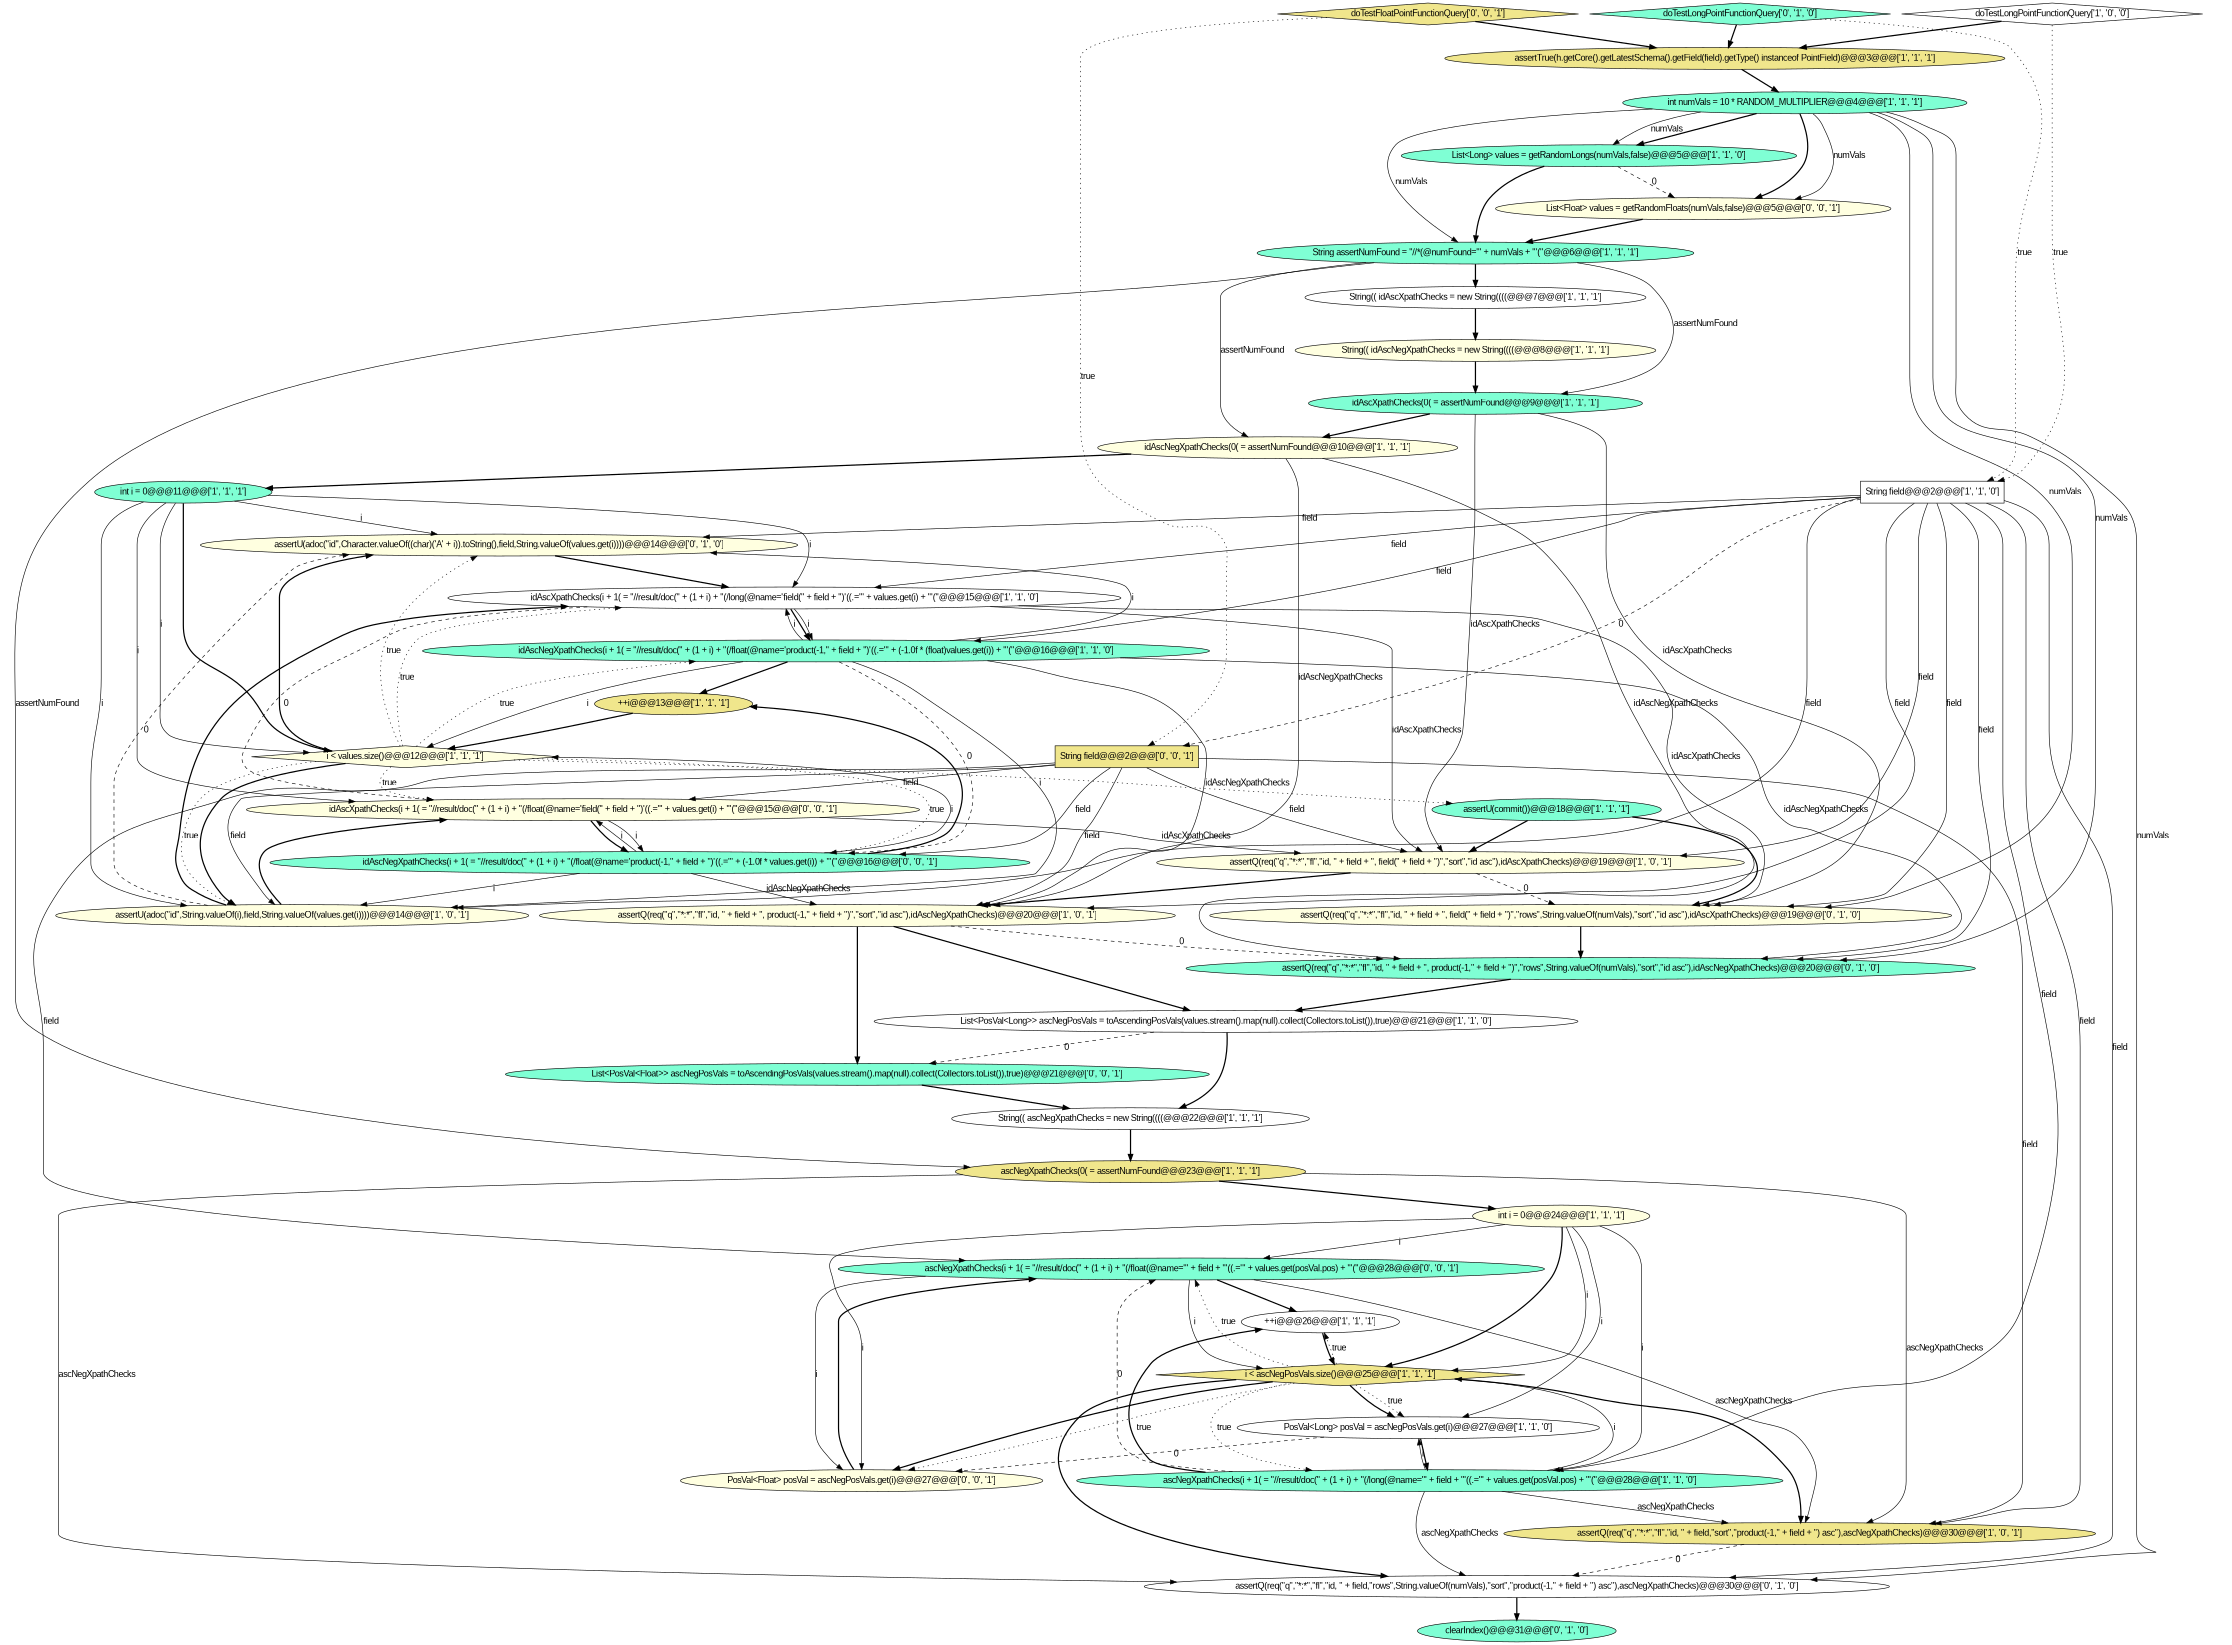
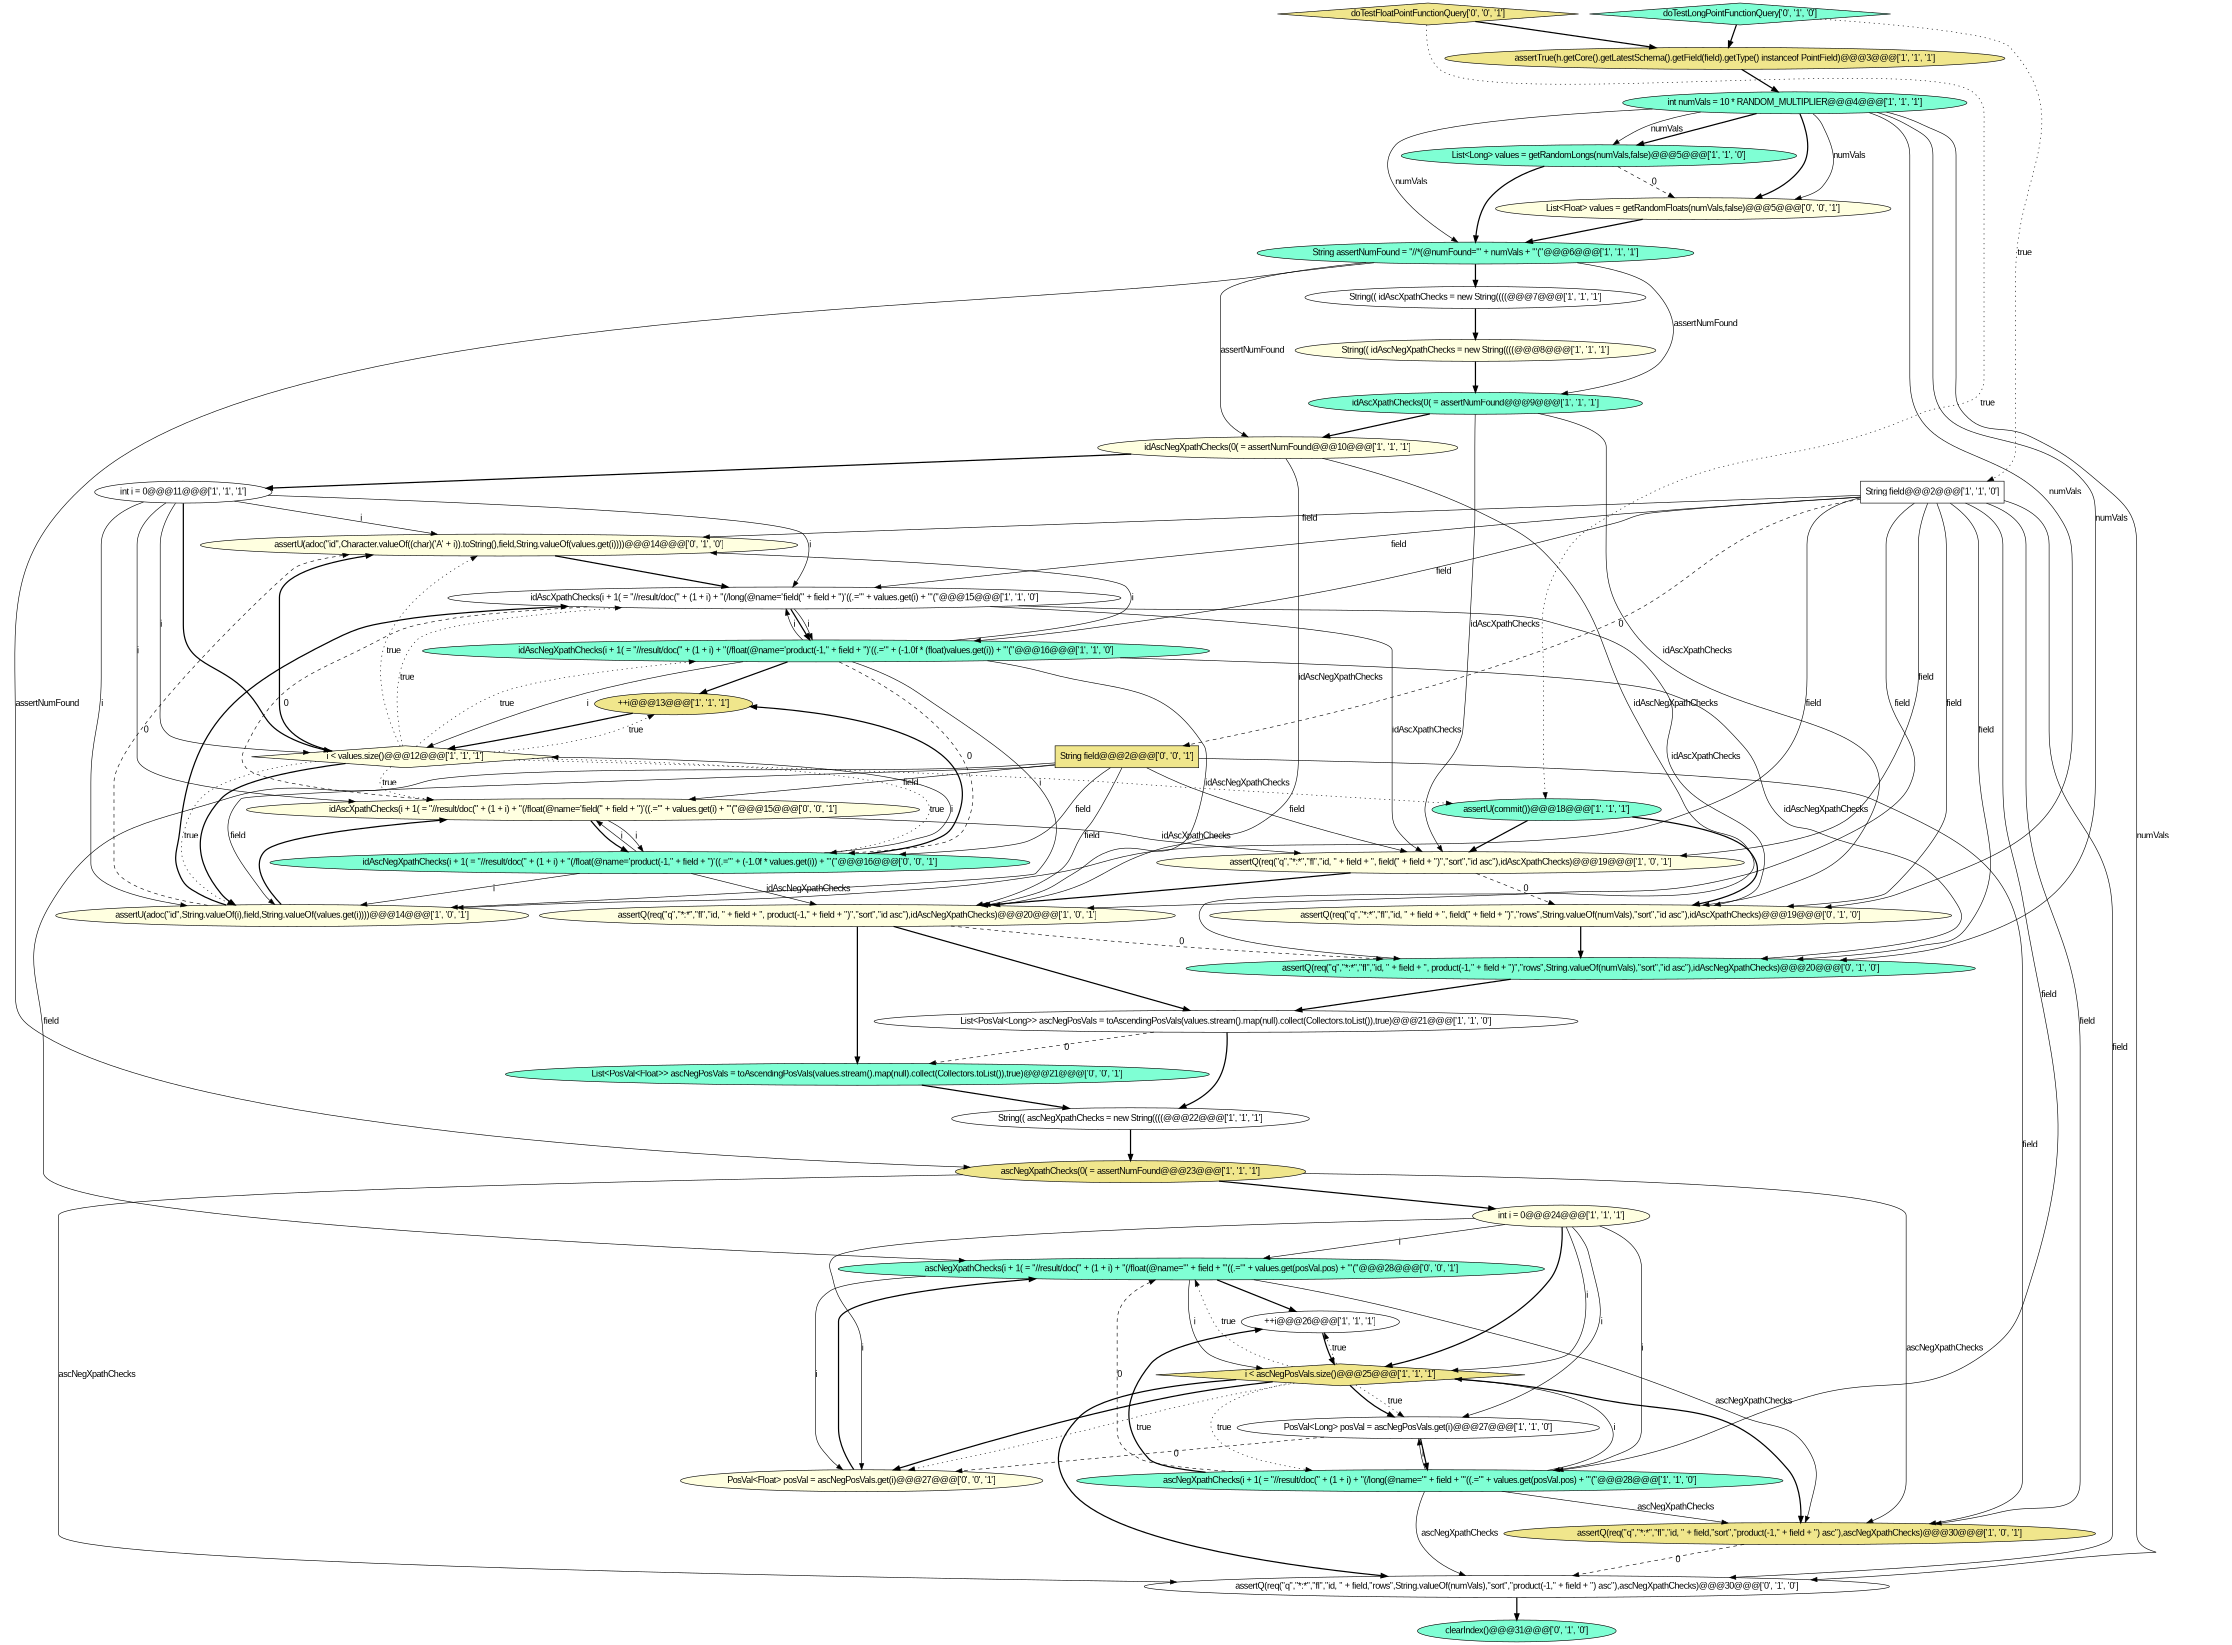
(2052, 14) -> none
(1081, 333) -> (1984, 297)
(183, 492) -> (183, 492)
none -> (573, 741)
